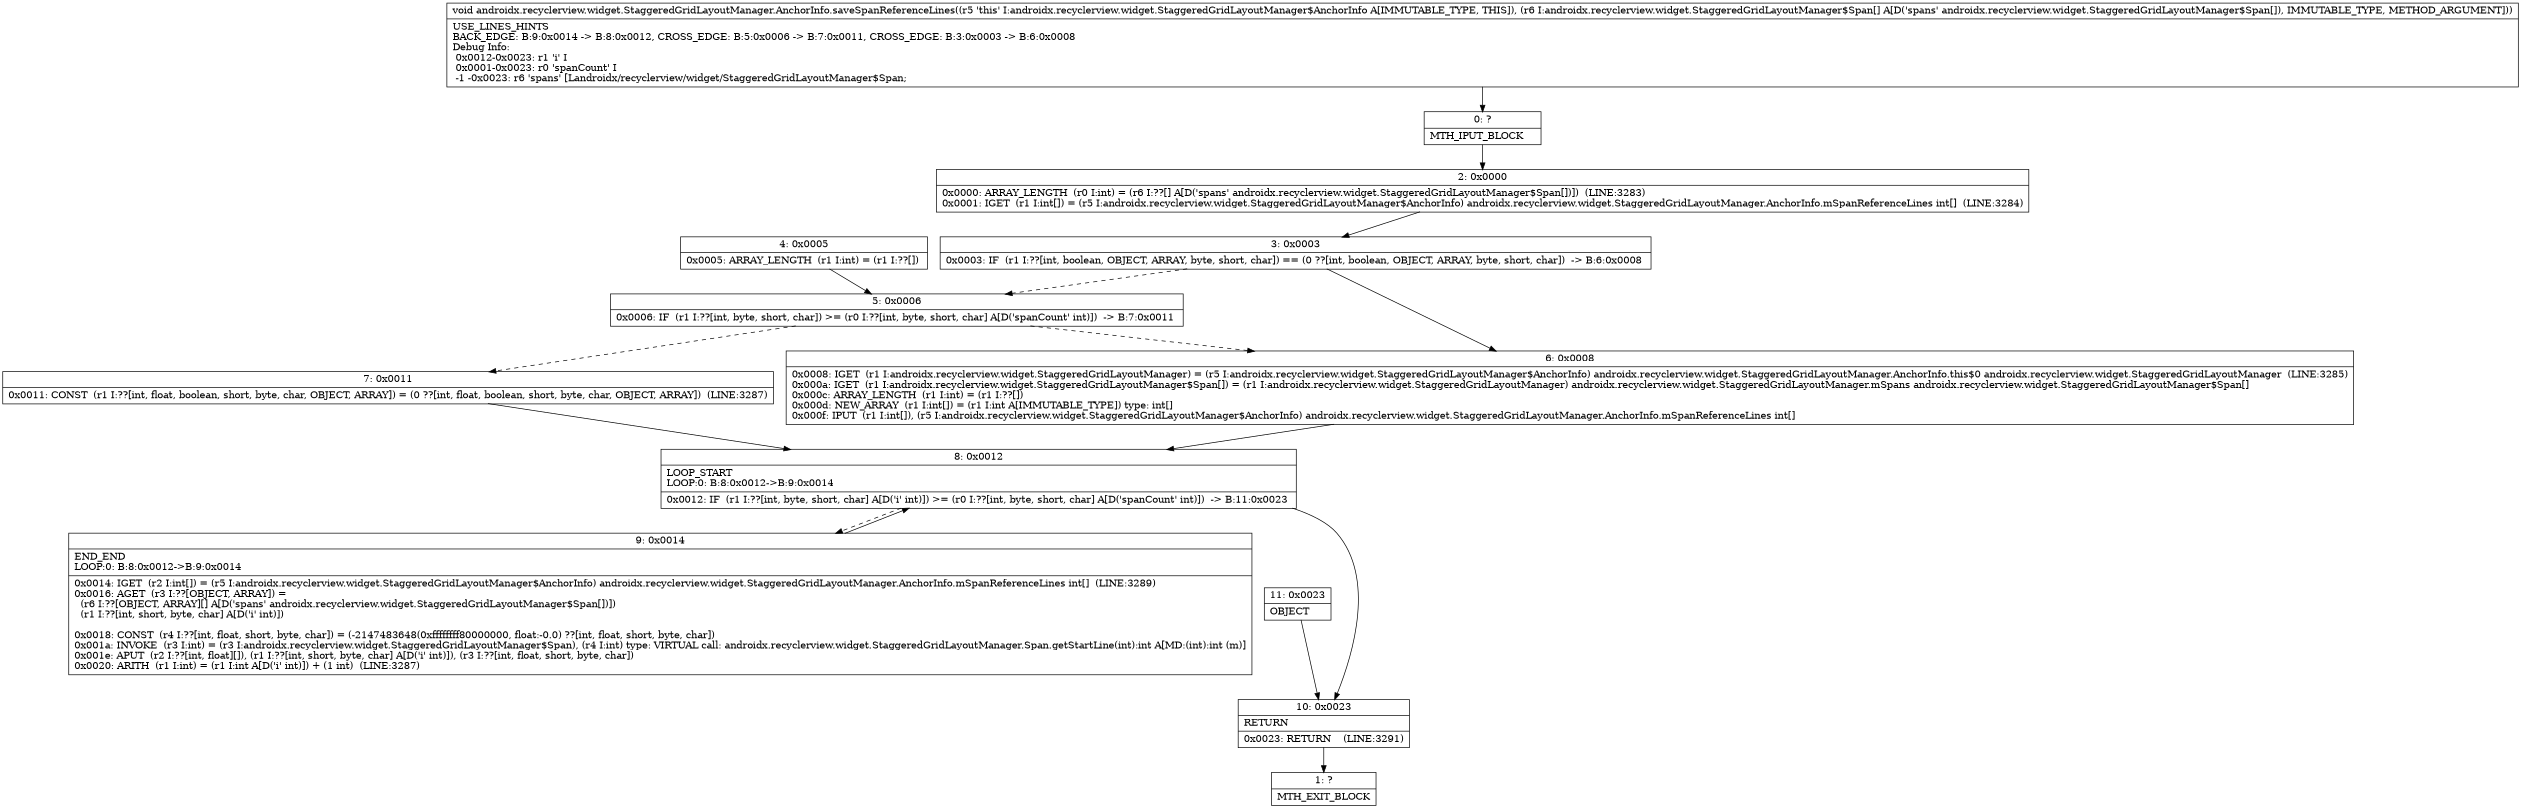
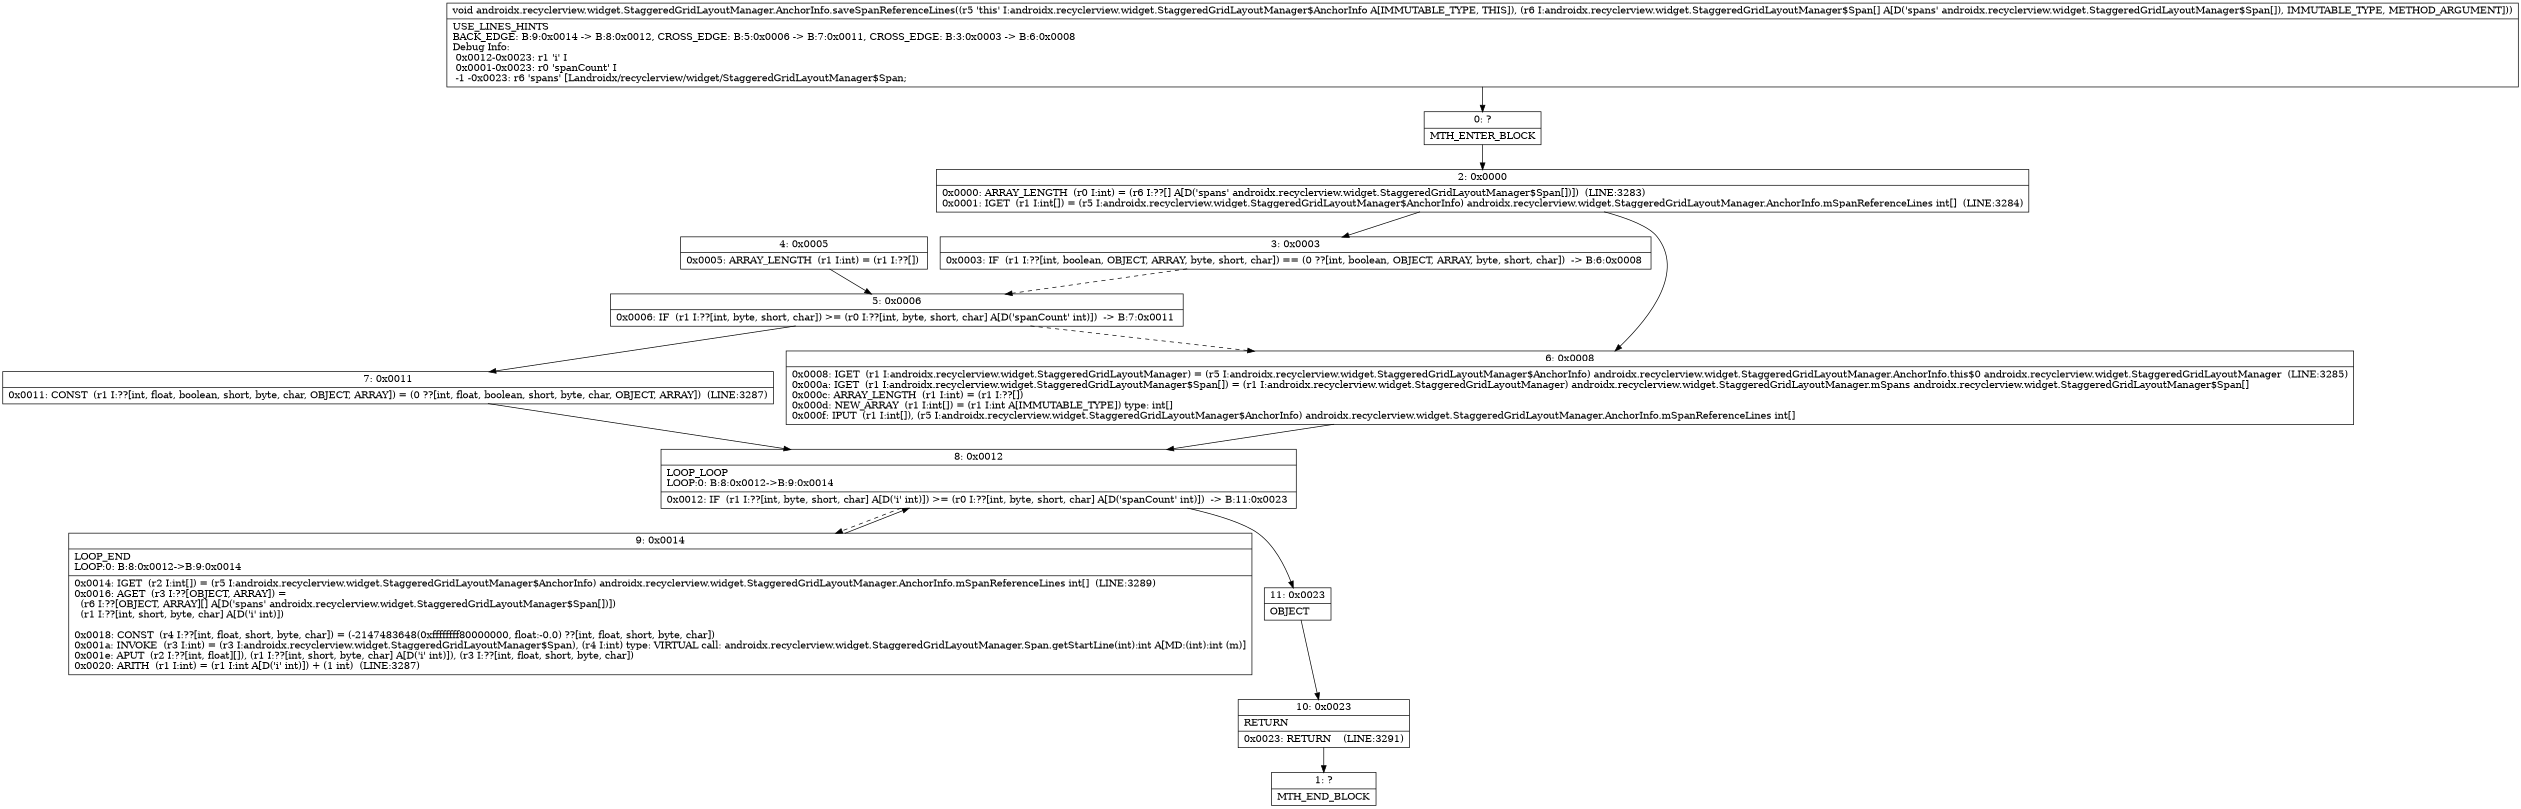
(1476, 136) -> (1483, 136)
(1408, 309) -> (1667, 268)
(646, 348) -> (646, 348)
(700, 473) -> (697, 473)
(100, 557) -> (102, 557)
(1357, 586) -> (1251, 529)
(1324, 797) -> (1323, 797)
